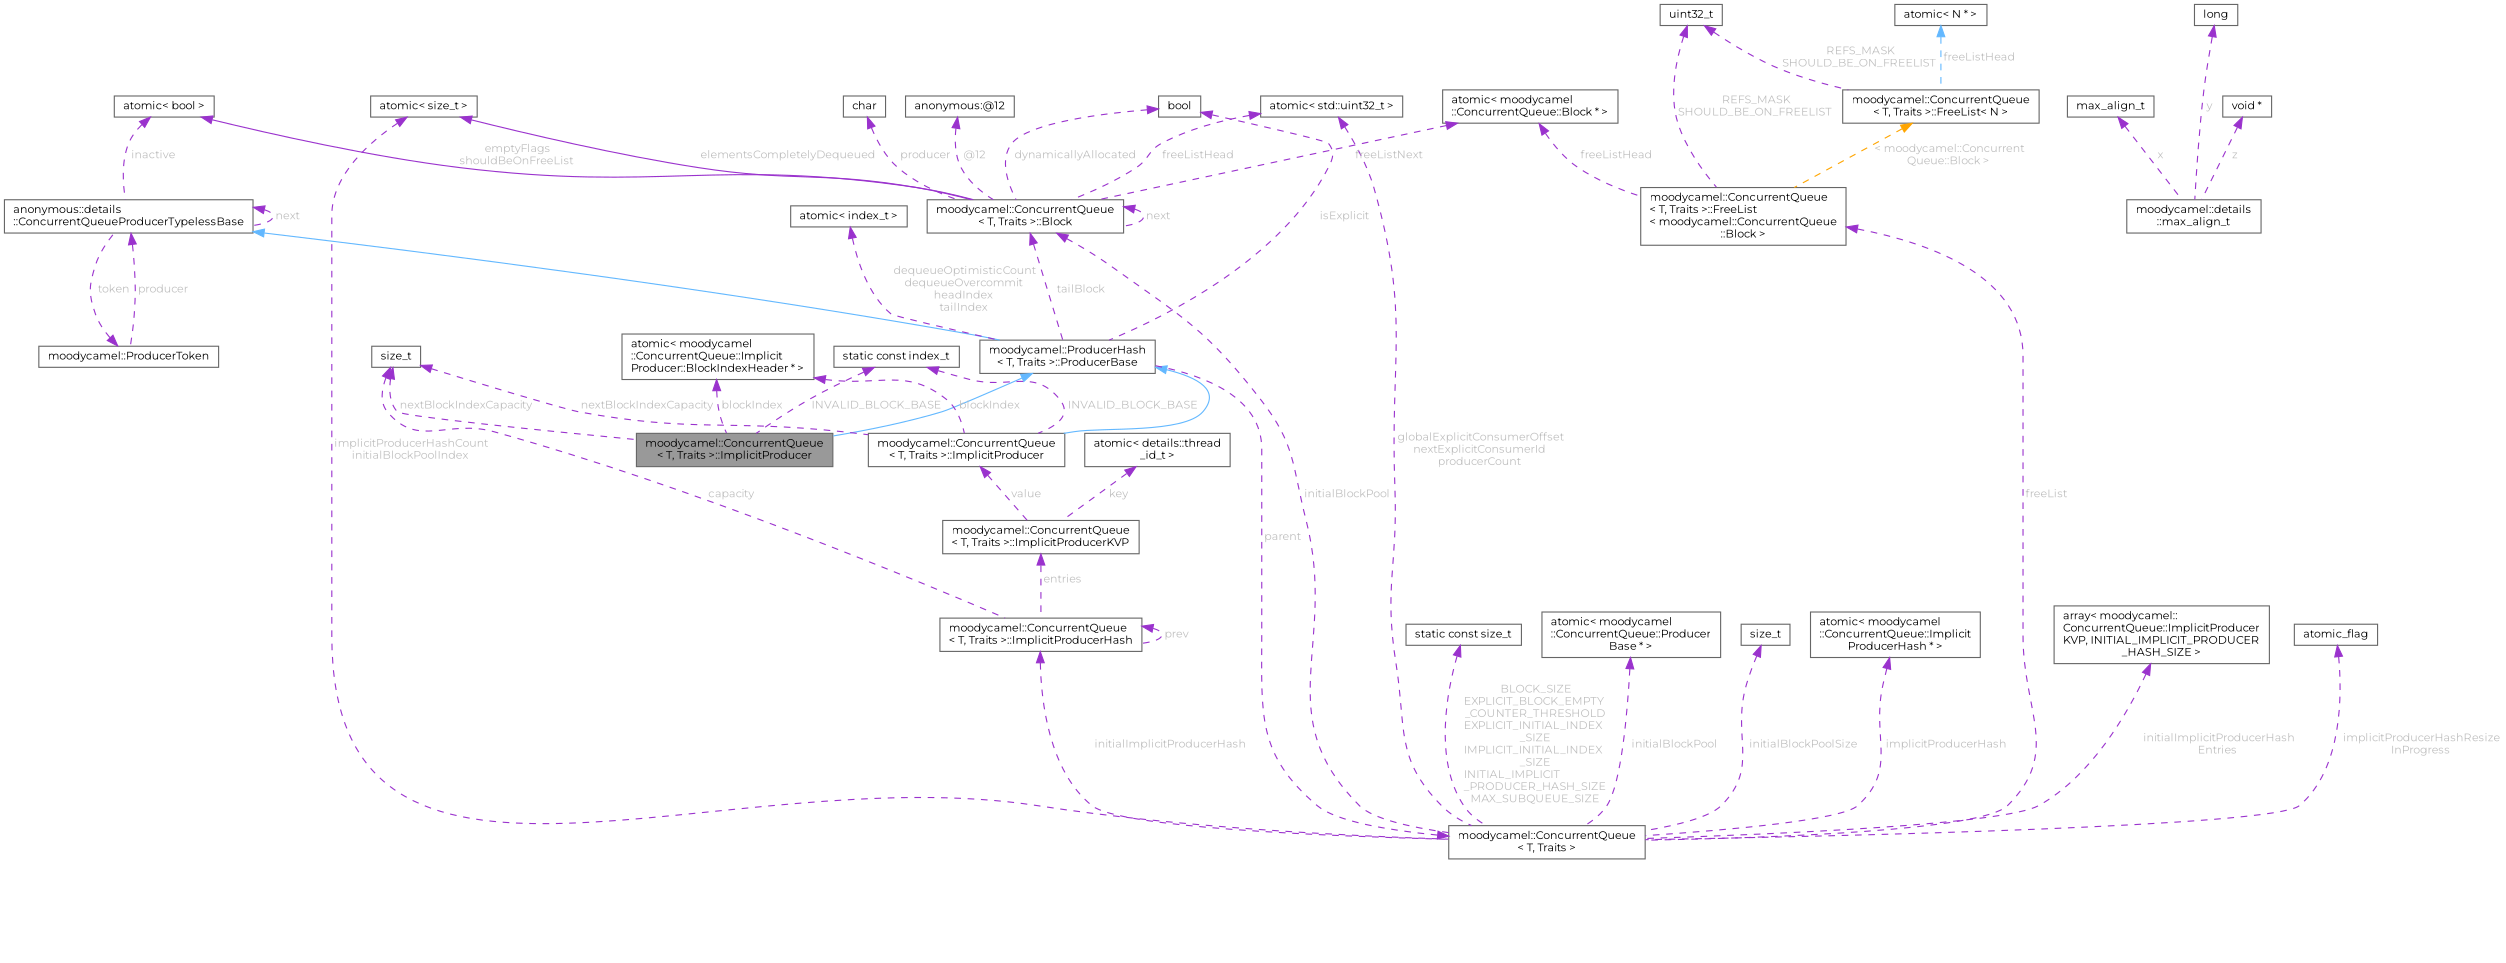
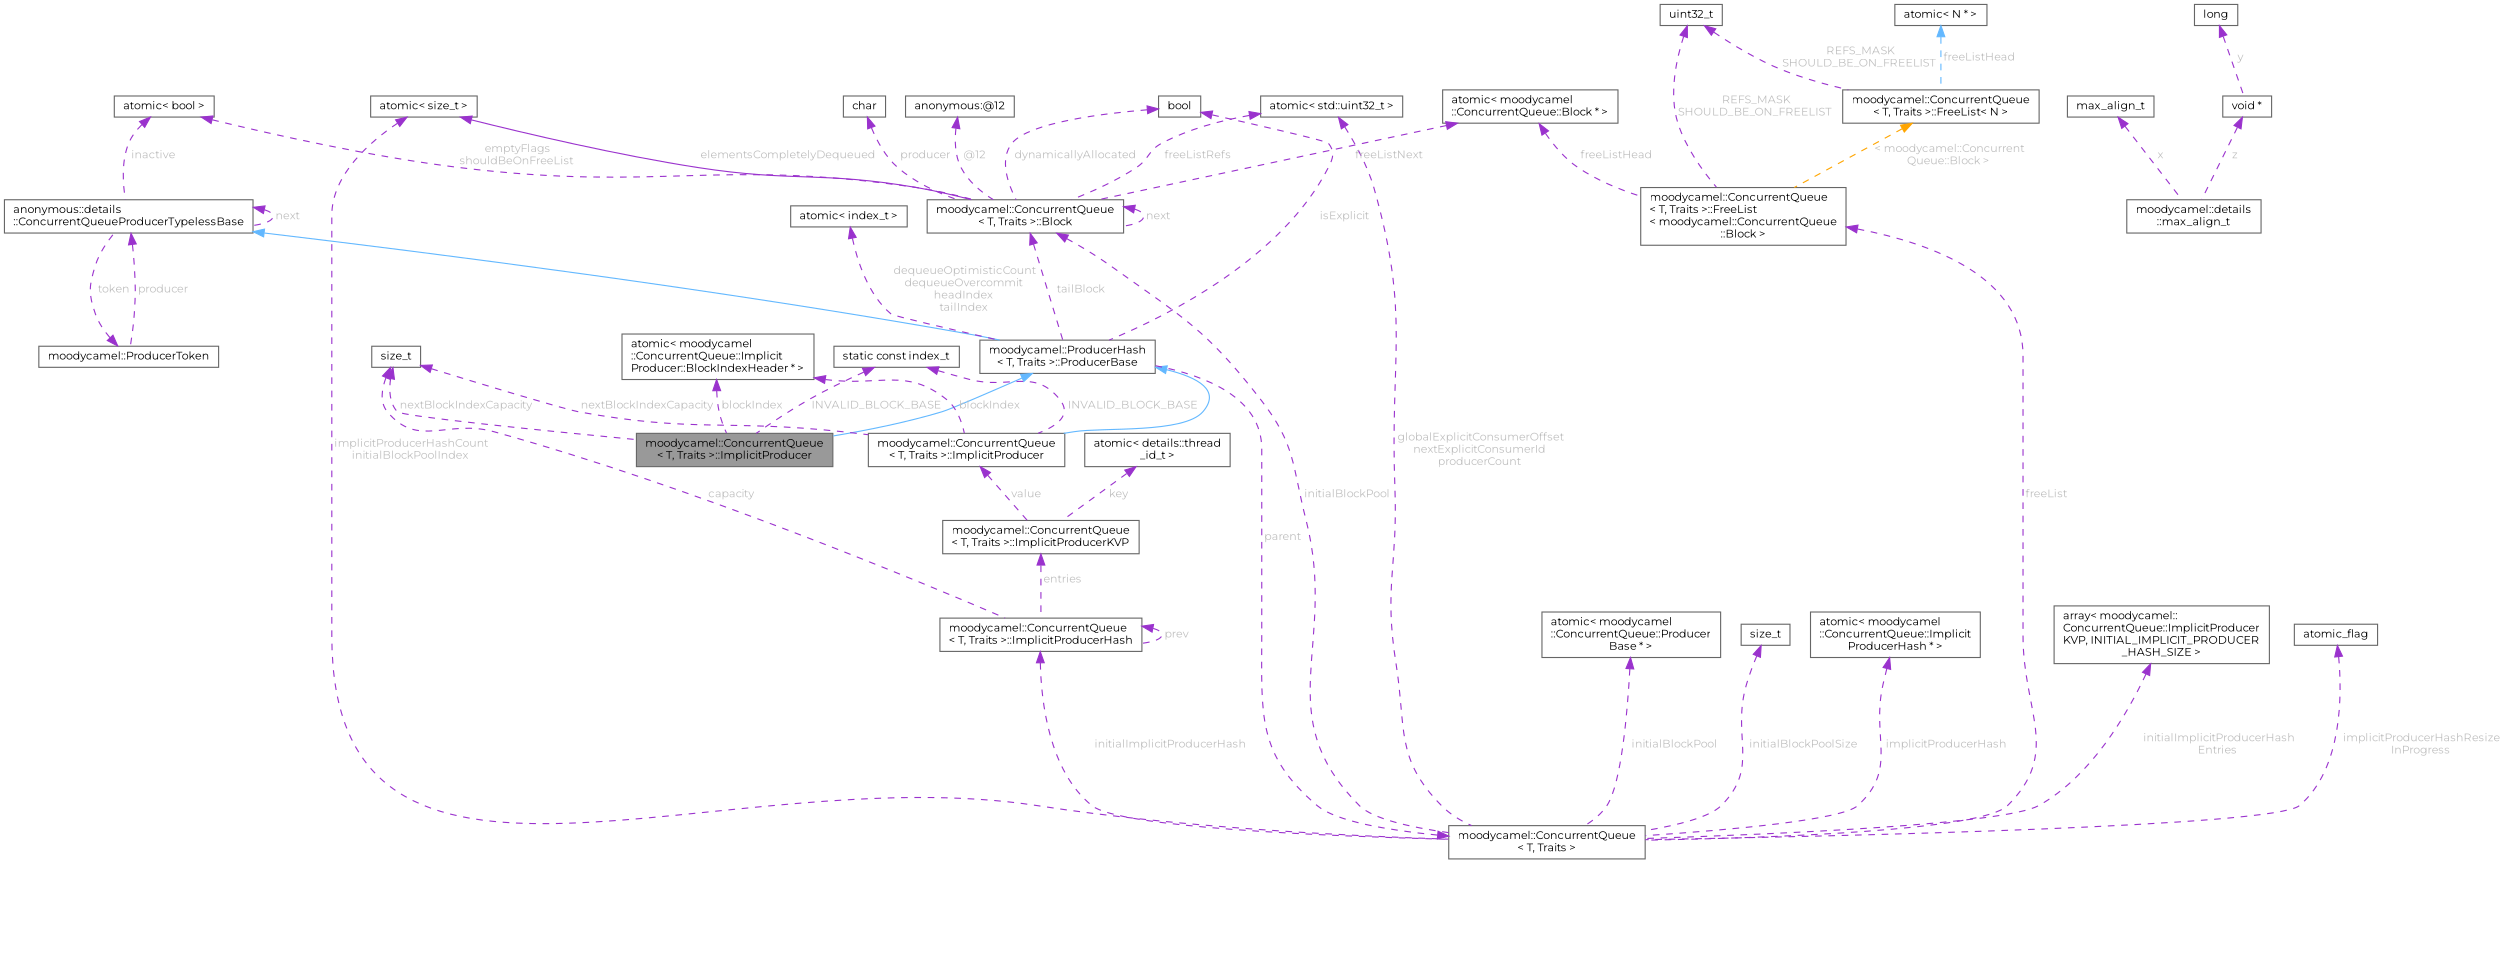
(2201, 118) -> (2233, 66)
(1197, 155) -> (1197, 155)
(591, 177) -> (591, 177)
(1464, 635) -> none
